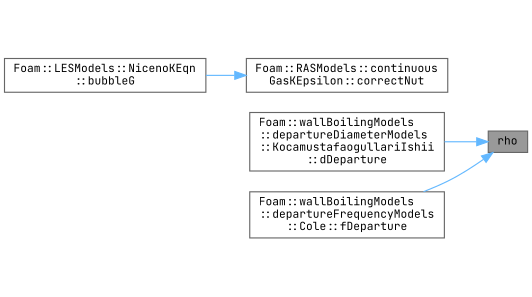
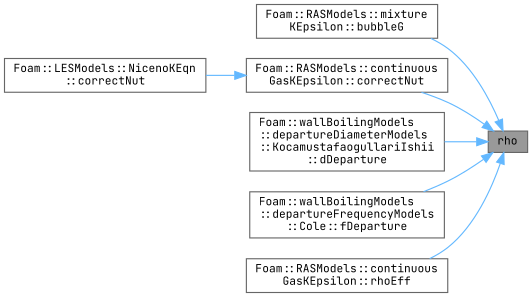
none -> (347, 21)
(105, 75) -> (105, 75)
none -> (454, 106)
none -> (347, 276)
